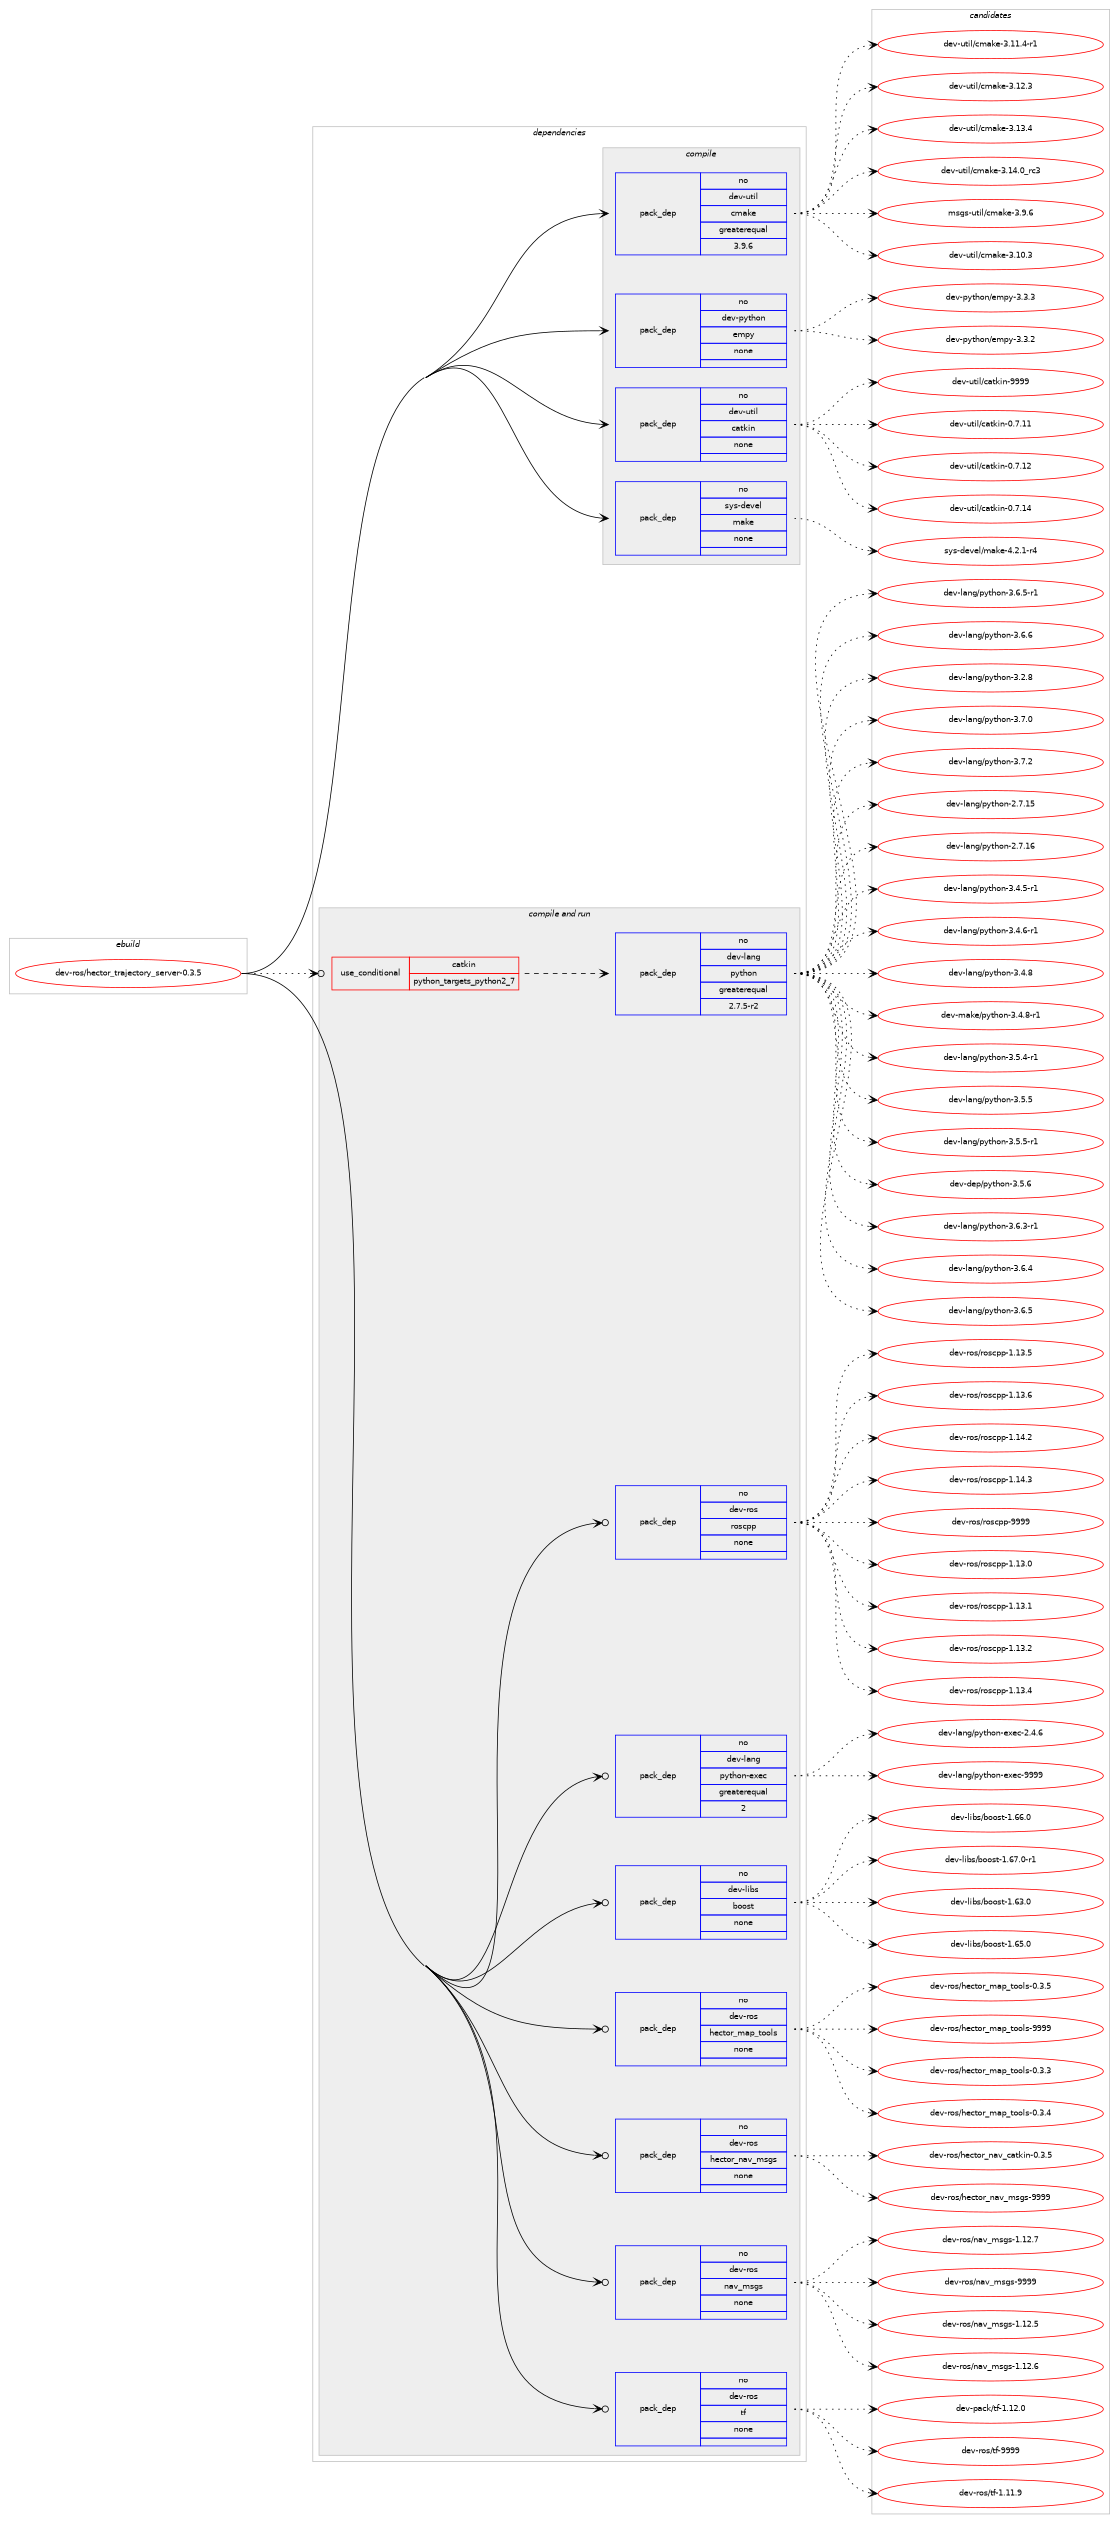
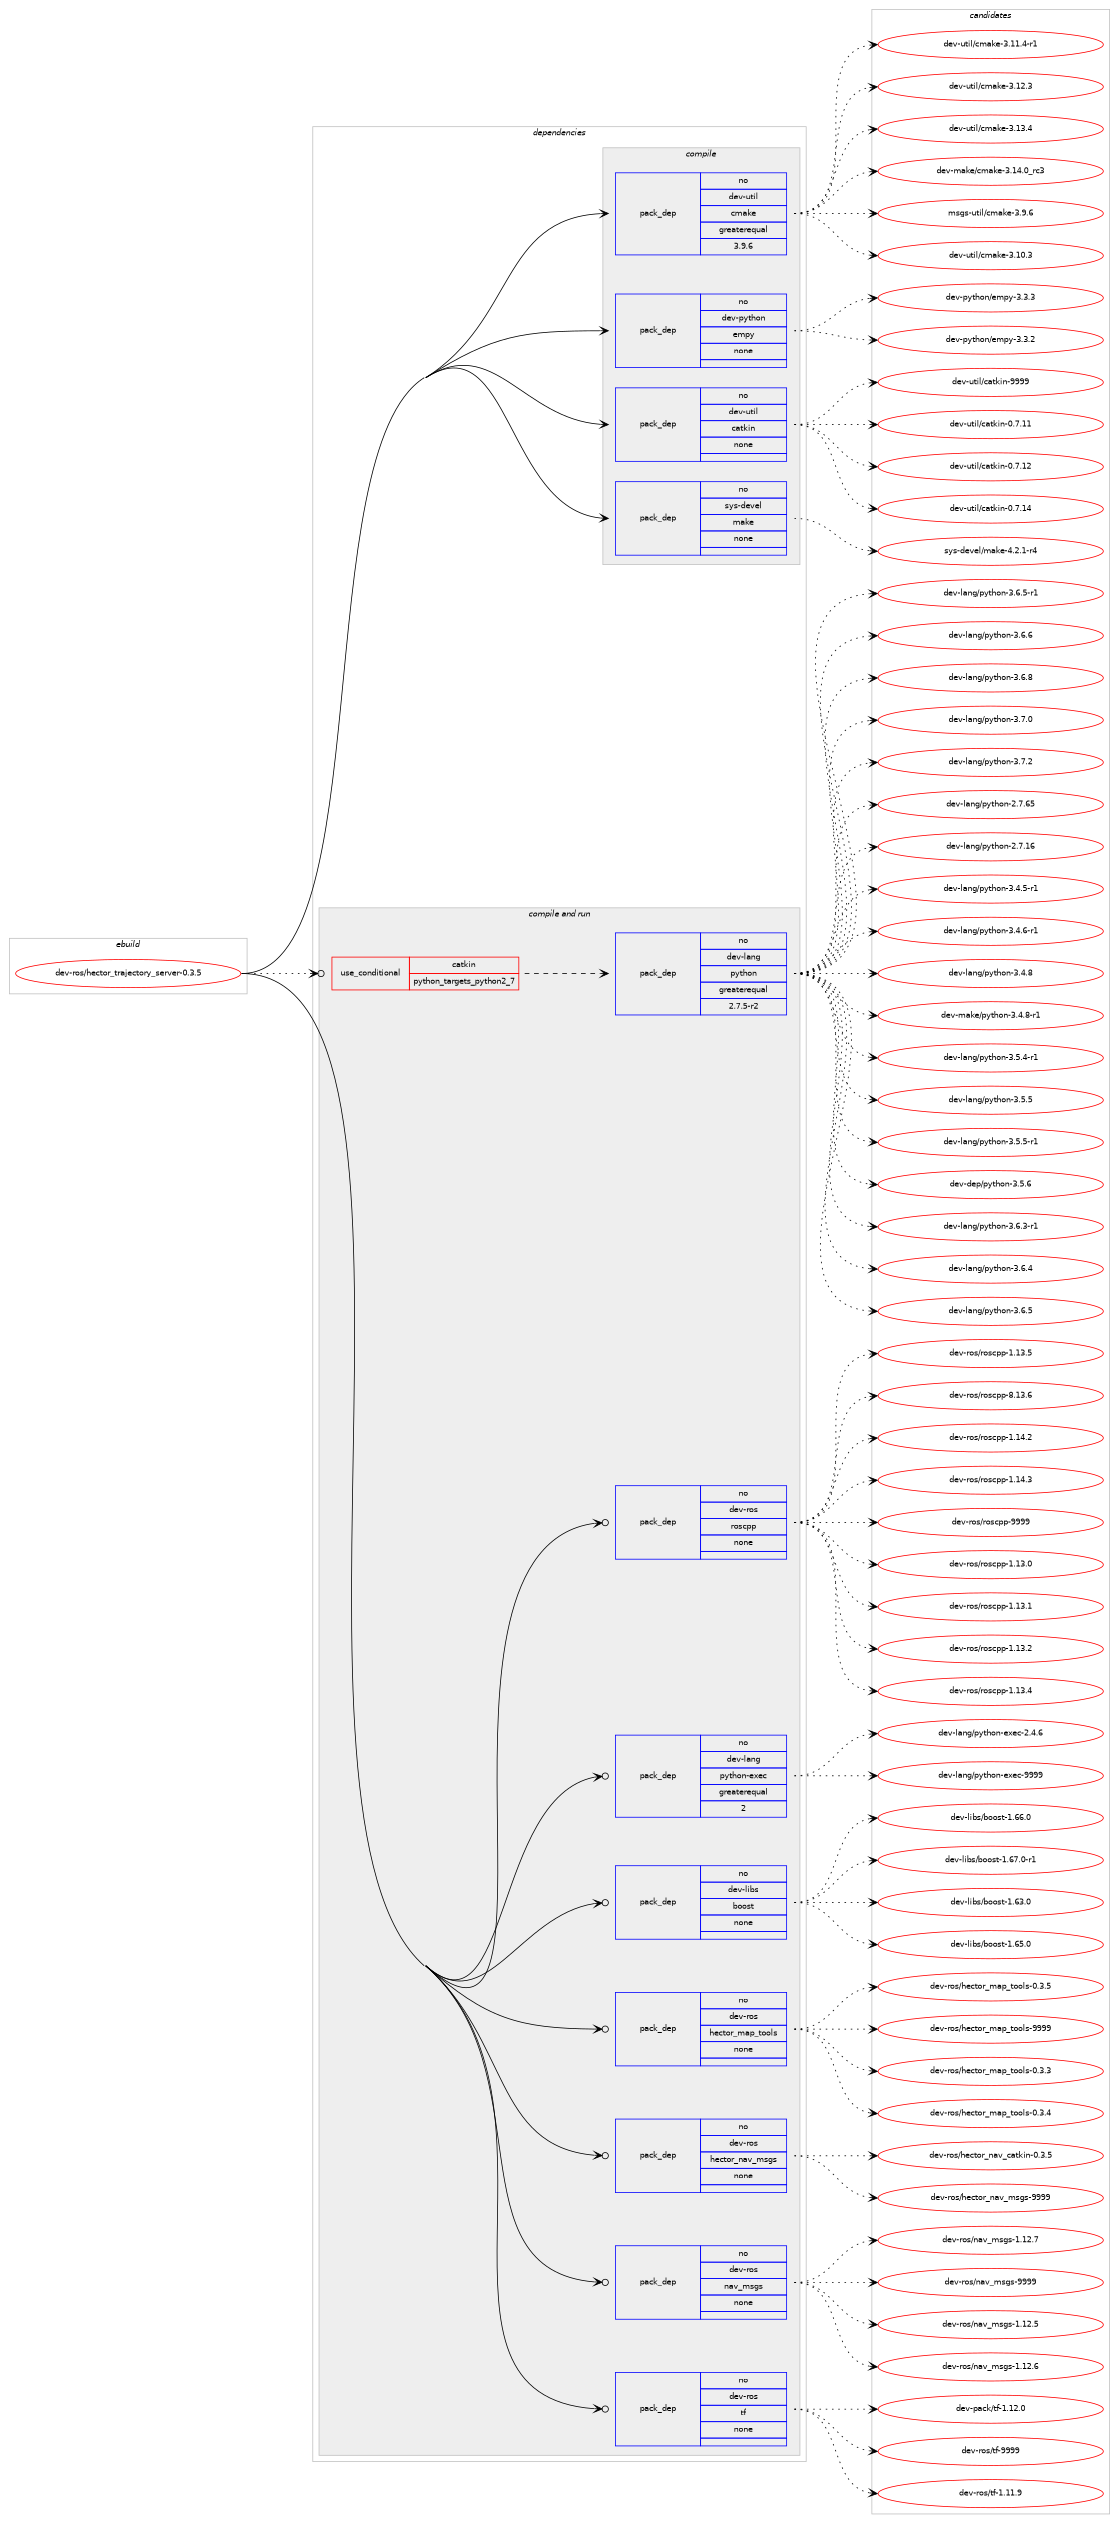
(991, 171) -> (991, 171)
(991, 678) -> (991, 678)
(991, 805) -> (991, 805)
(991, 1396) -> (991, 1396)
